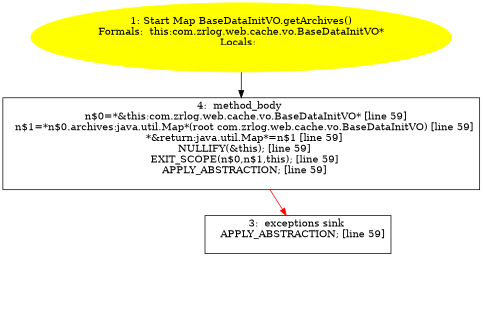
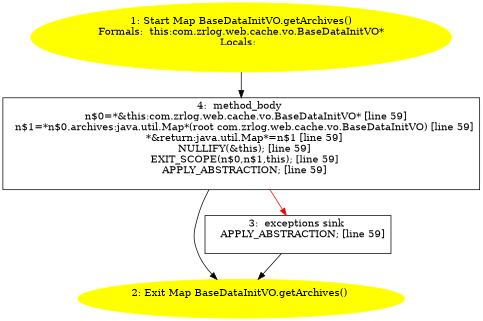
none -> (241, 299)
